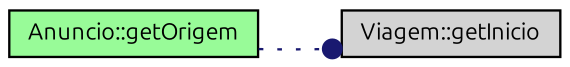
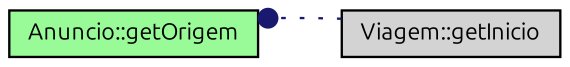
(291, 49) -> (310, 18)
